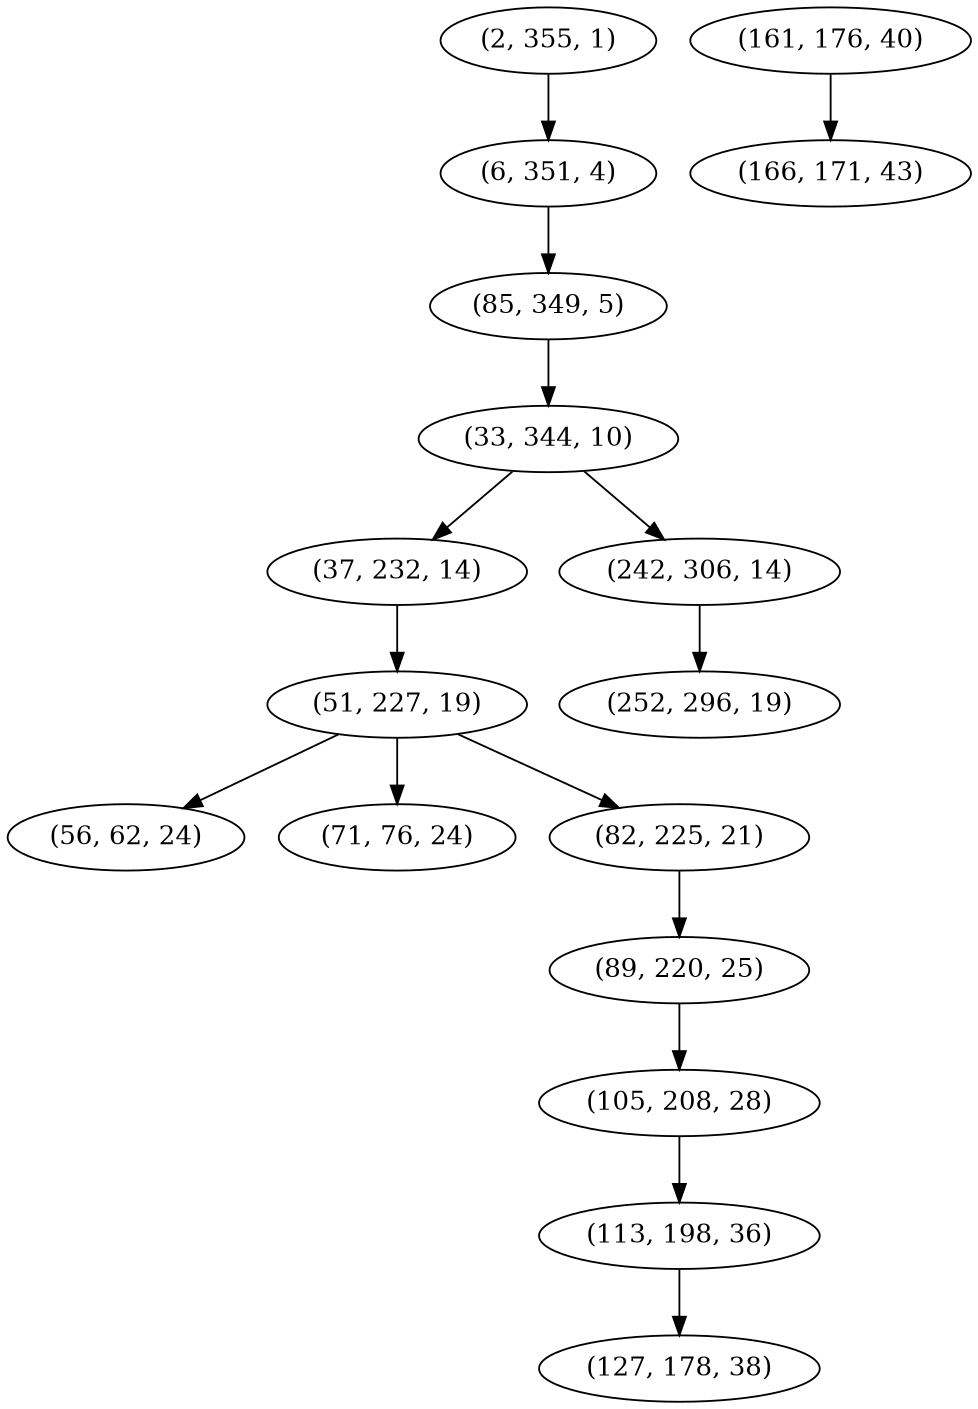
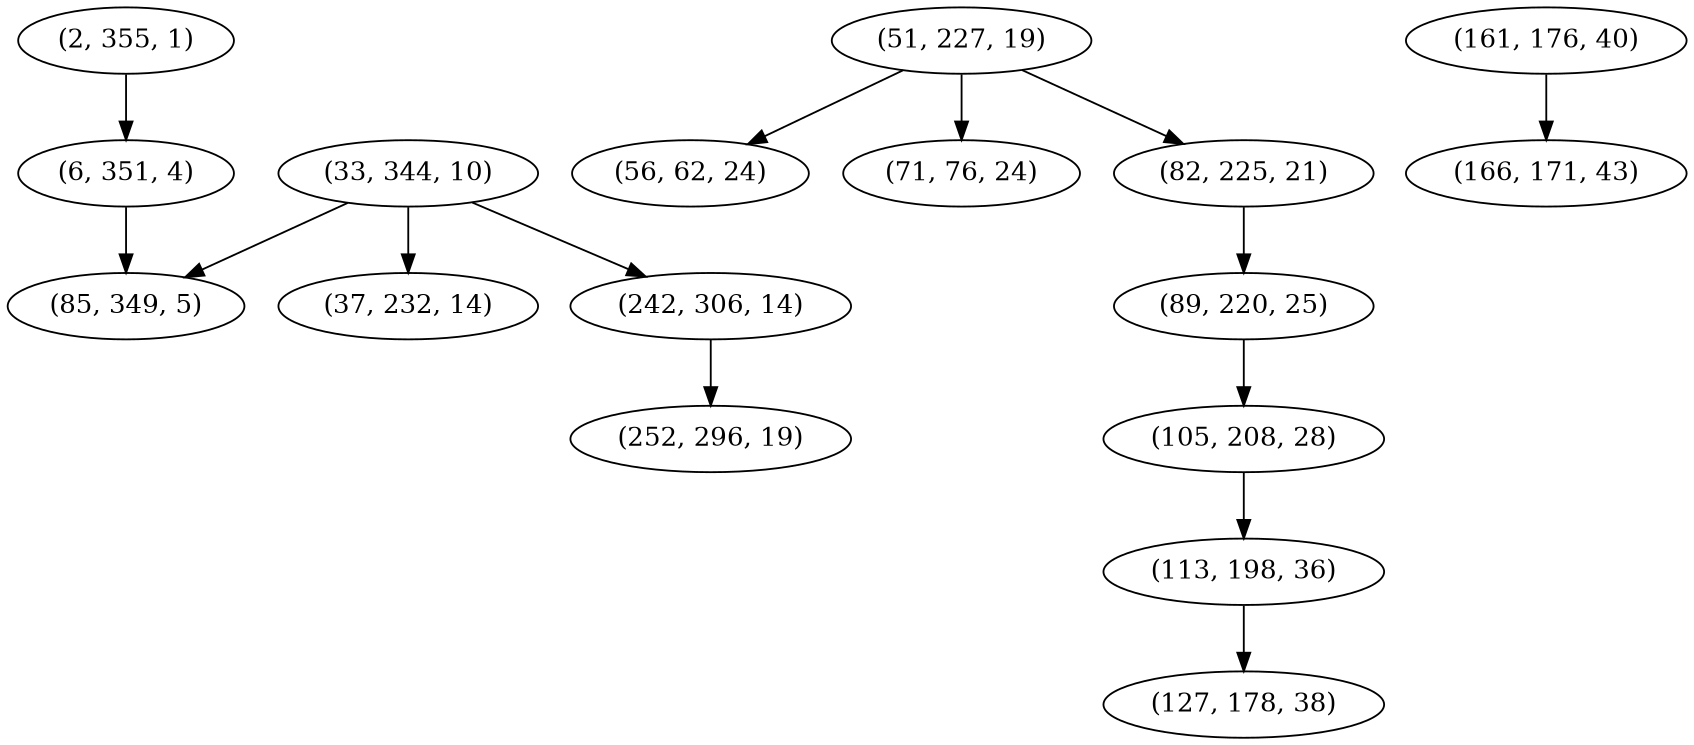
(548, 364) -> (275, 236)
(397, 629) -> none
